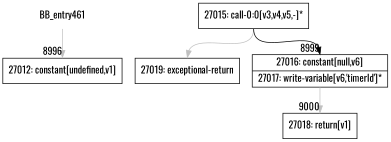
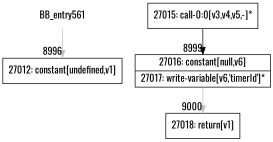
(62, 16) -> (62, 16)
(187, 71) -> none
